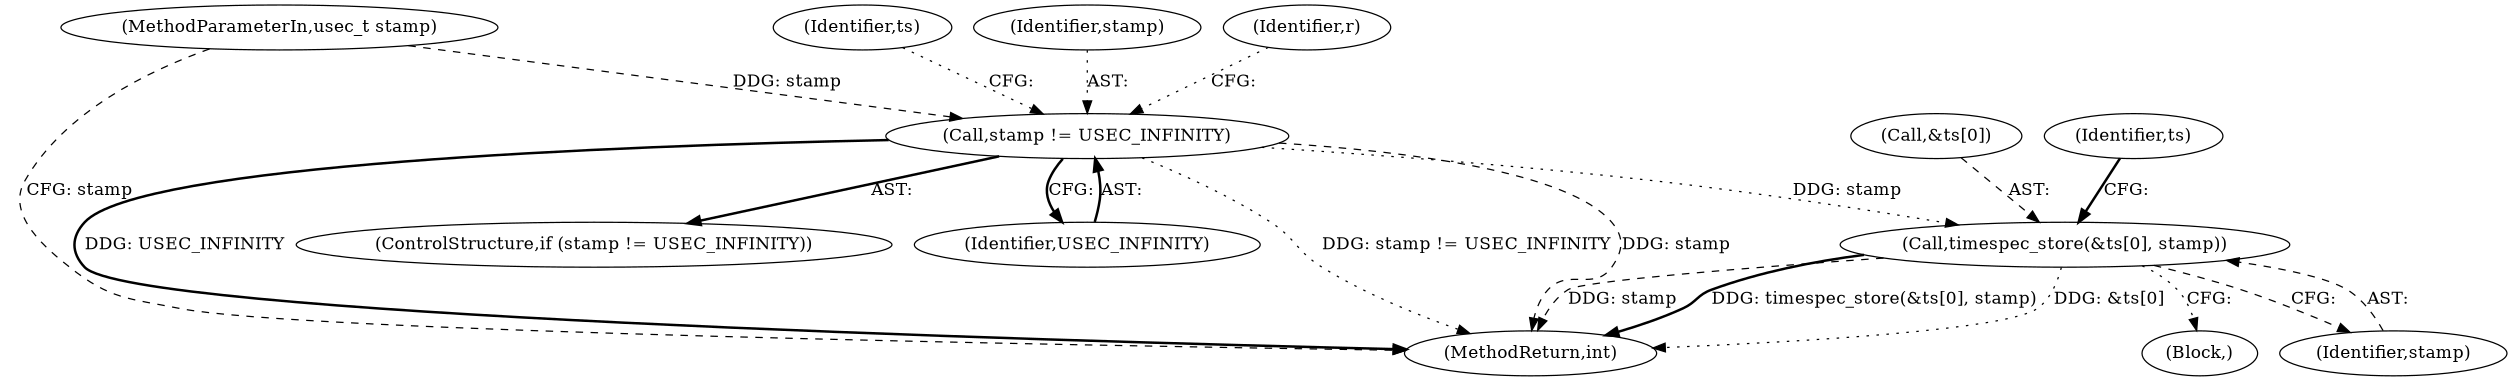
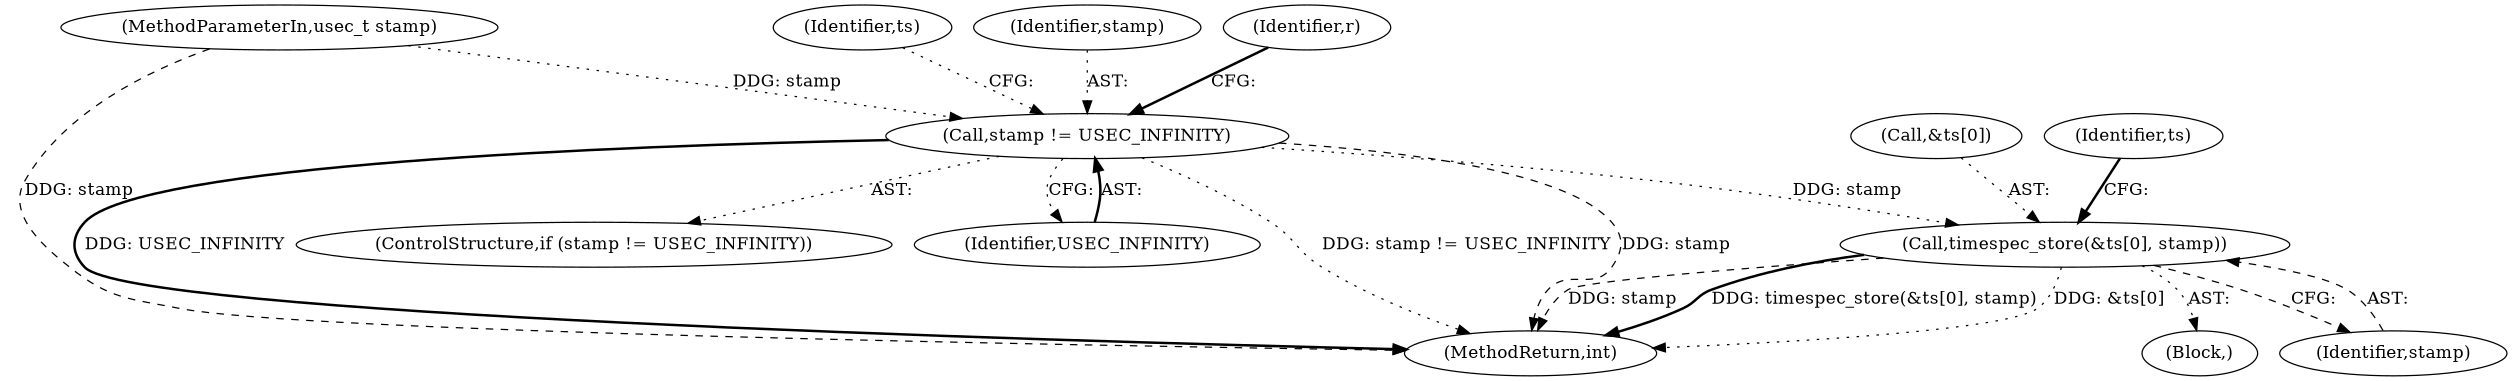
(1205, 78) -> (1205, 78)
(679, 81) -> (679, 81)
(1048, 184) -> (1048, 184)
(1995, 186) -> (1995, 186)
(850, 188) -> (850, 188)
(80, 190) -> (80, 190)
(2212, 299) -> (2212, 299)
